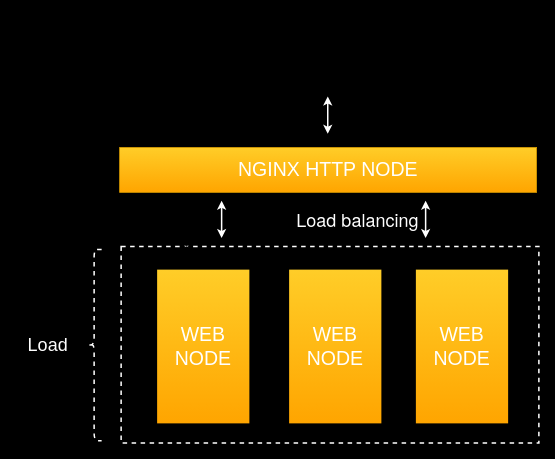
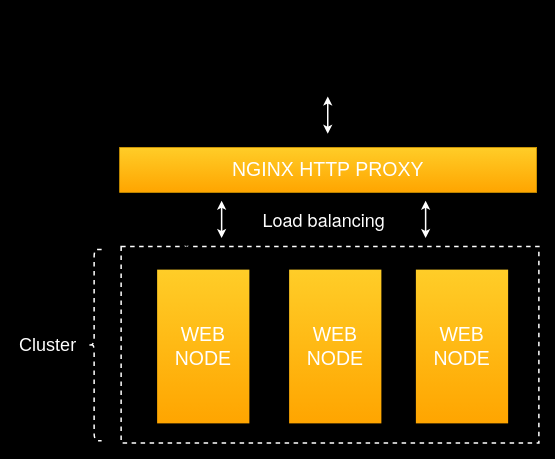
(328, 170) -> (328, 170)
(357, 219) -> (323, 219)
(48, 345) -> (48, 345)
